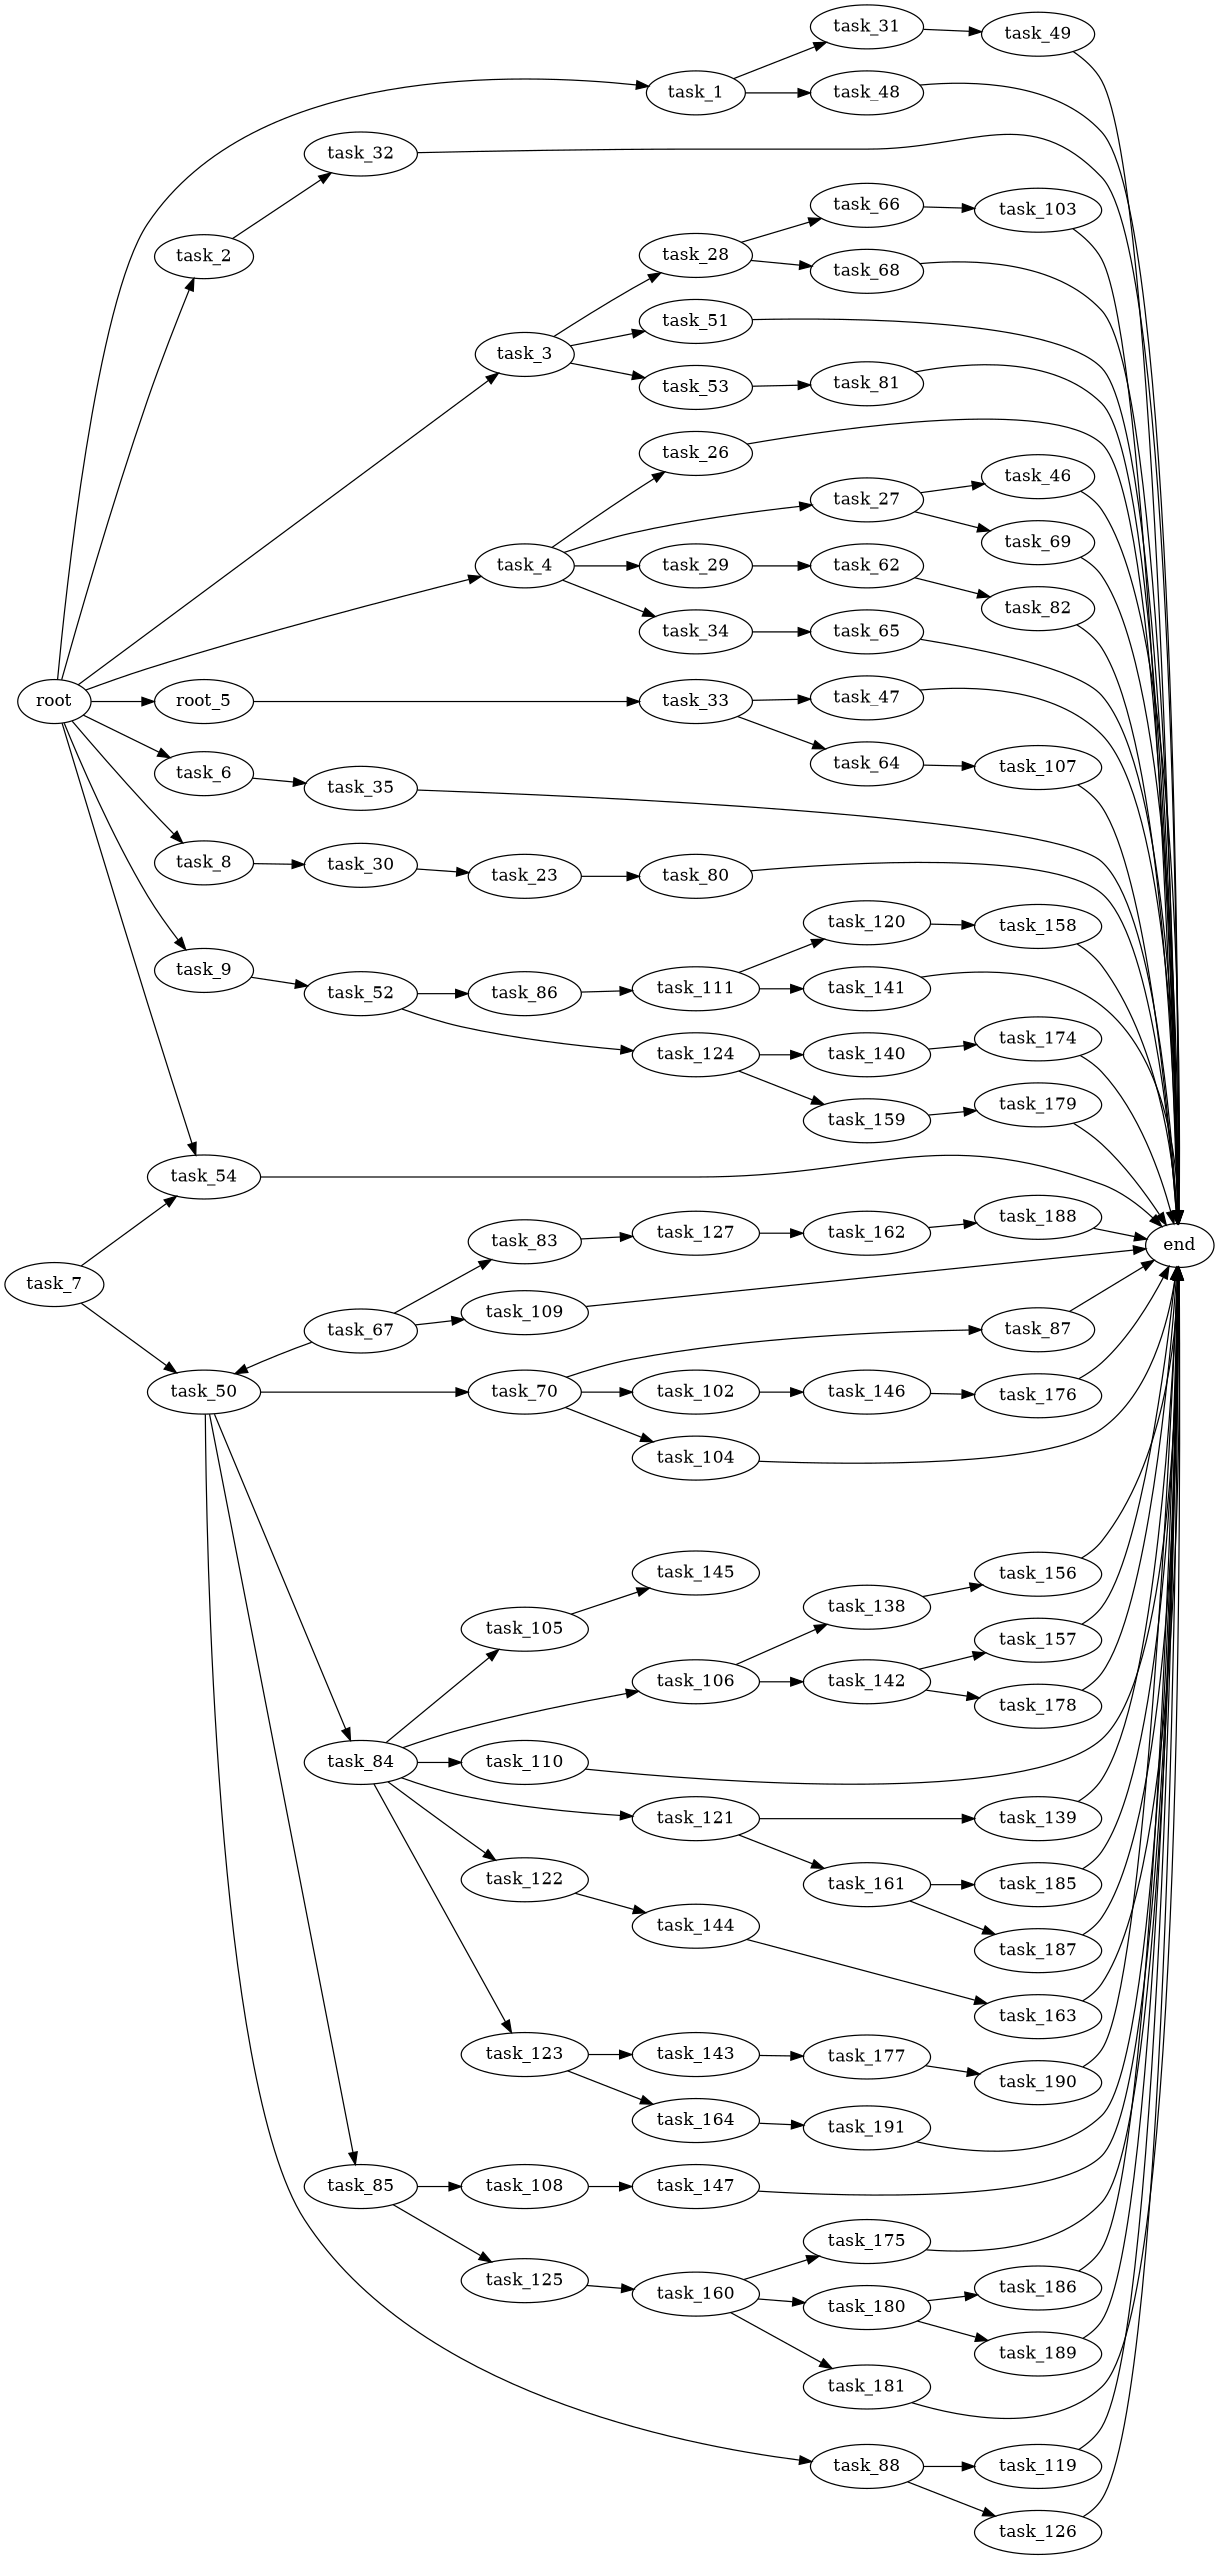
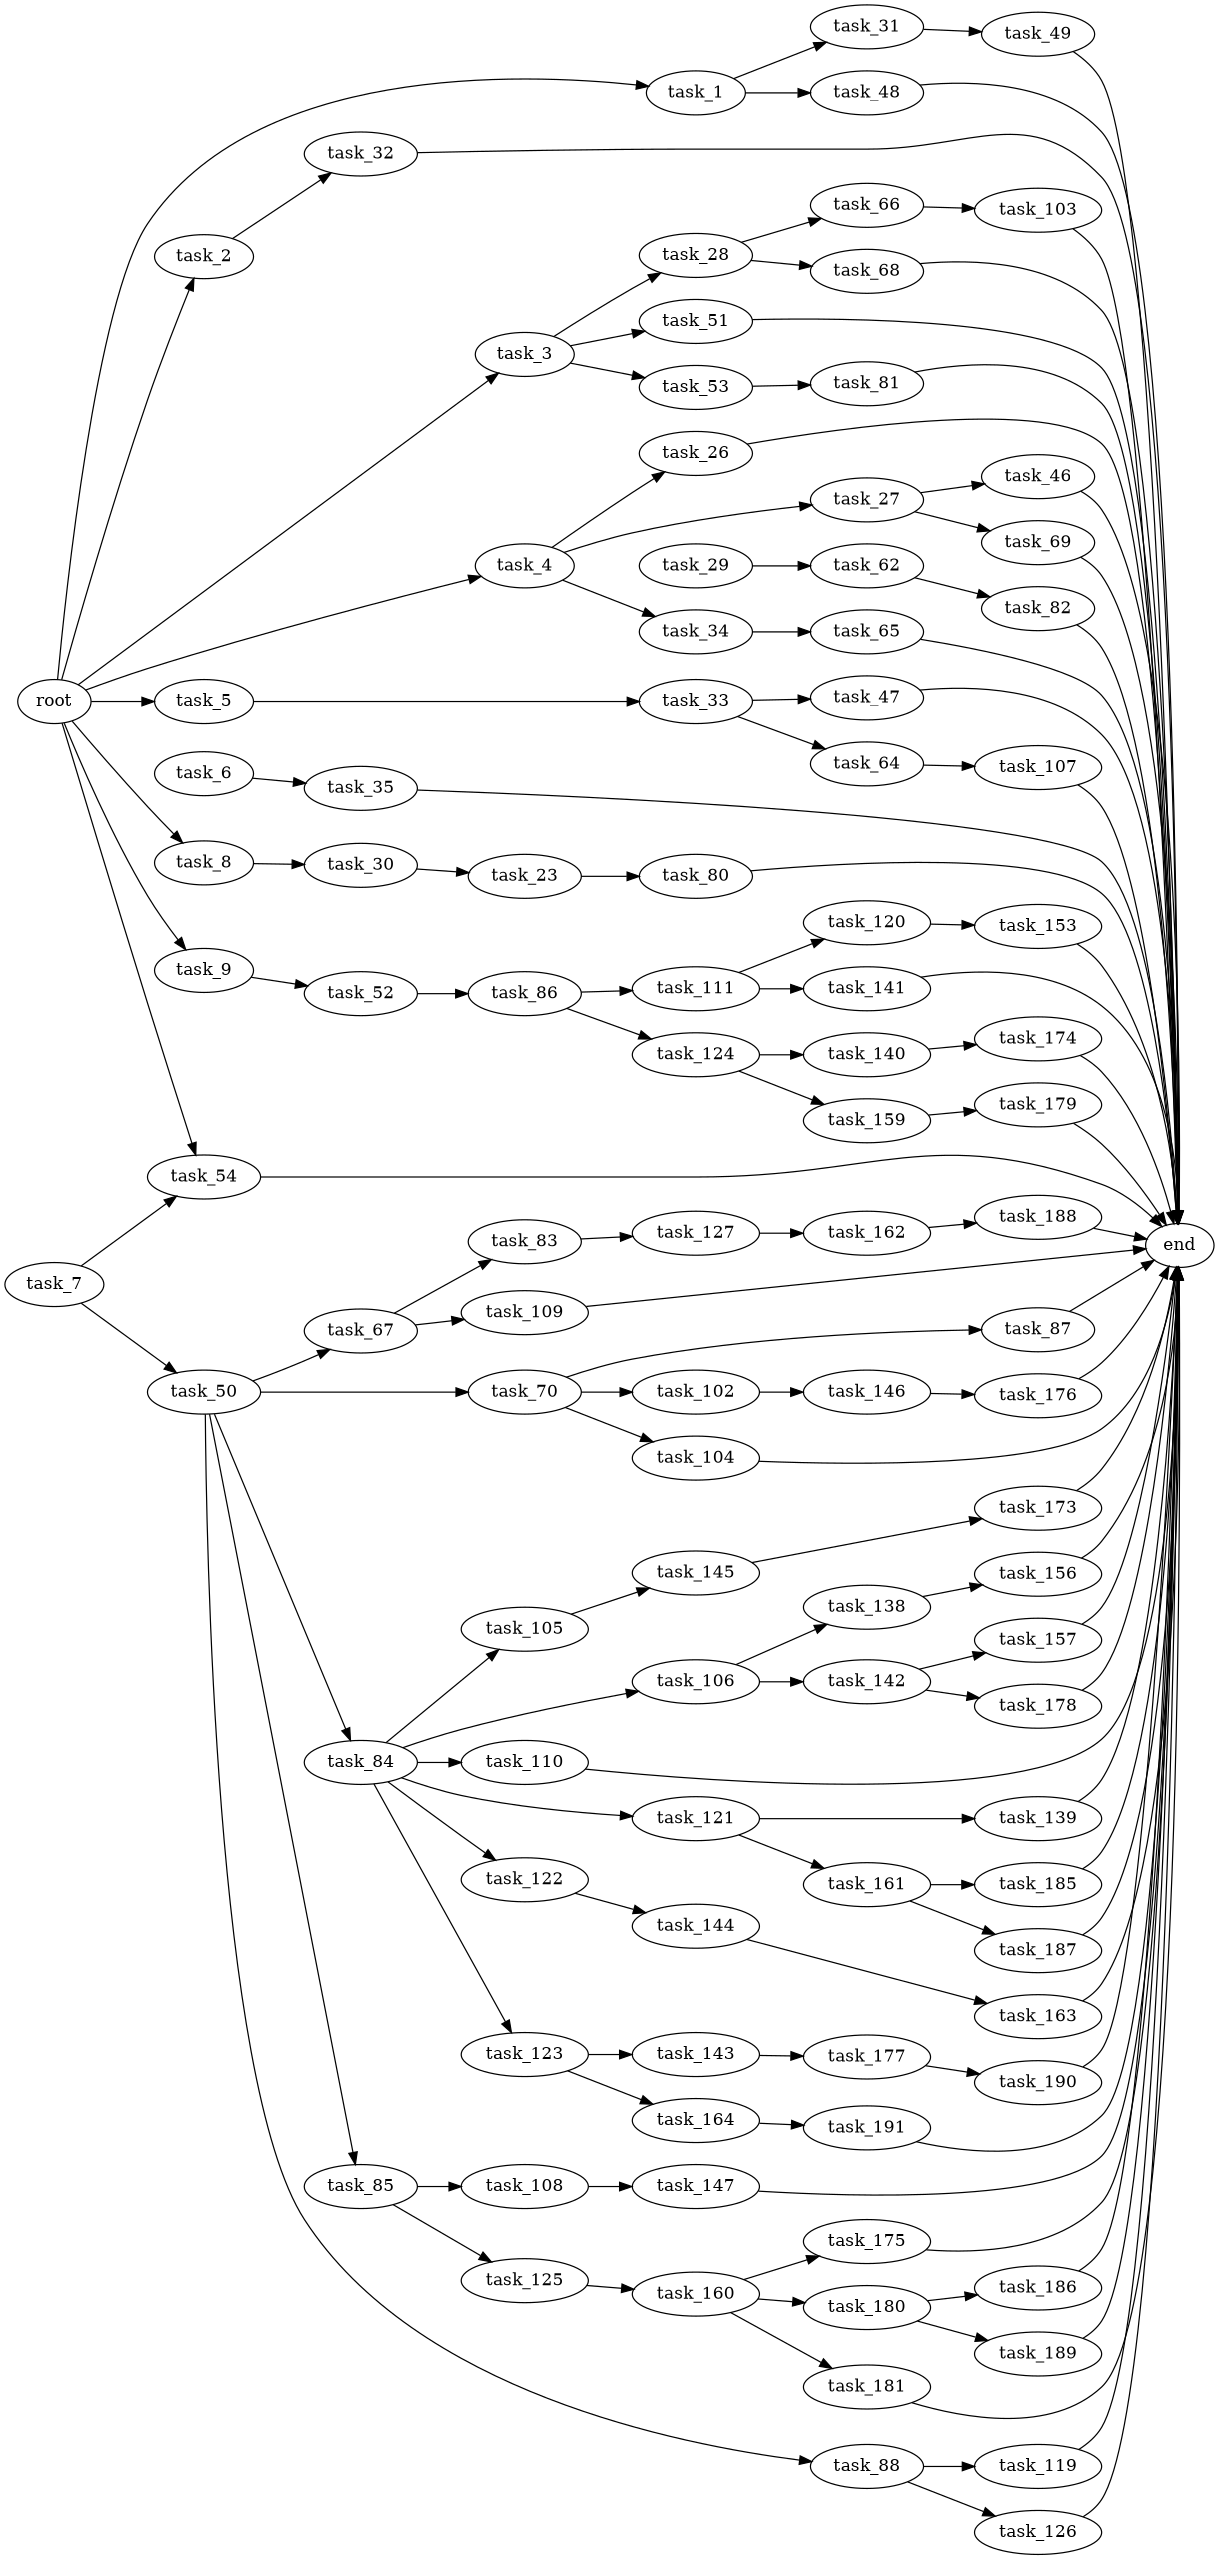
(600, 566) -> none
(204, 702) -> (204, 702)
(121, 734) -> none
(1038, 926) -> (1038, 926)
(510, 1036) -> (603, 1022)
(279, 1355) -> (286, 1368)
none -> (1038, 1508)
